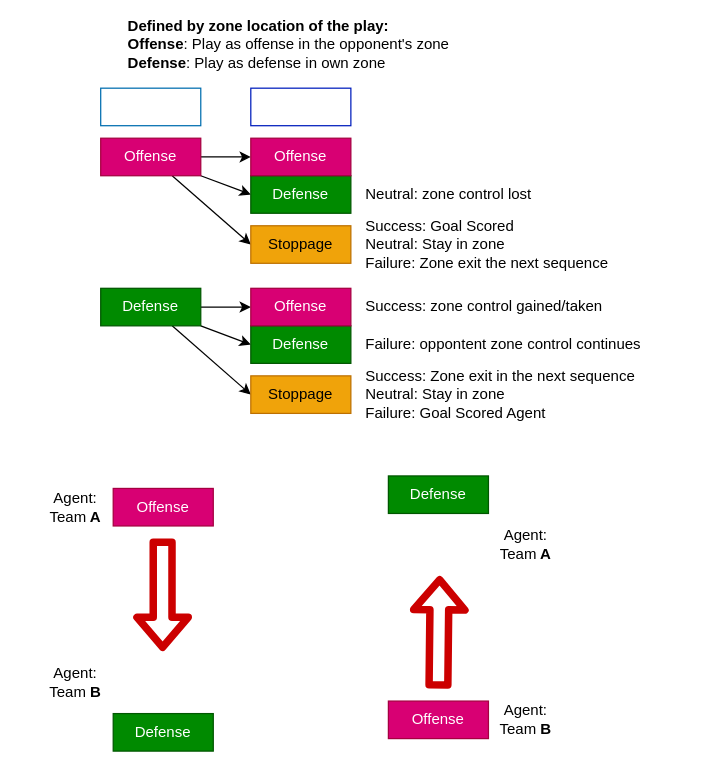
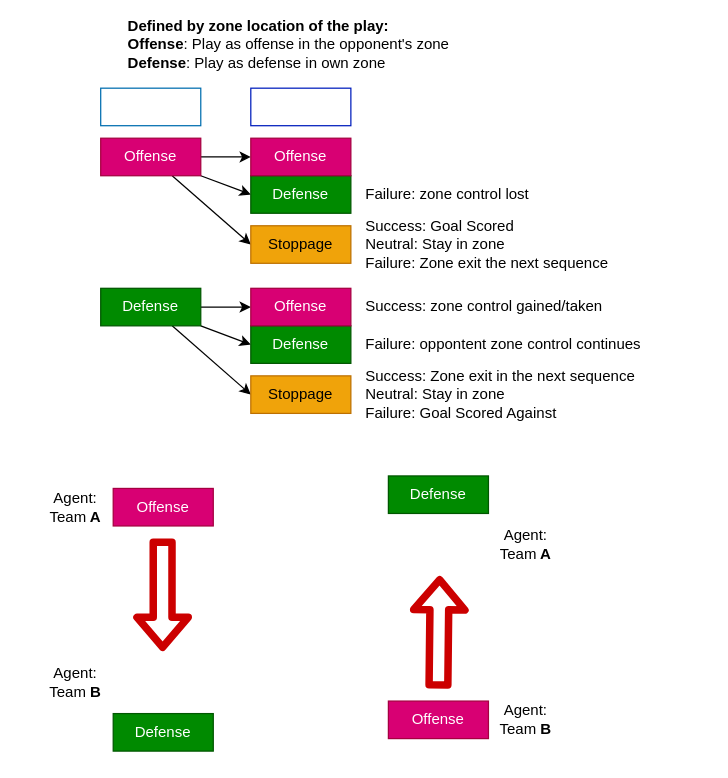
(461, 194) -> (459, 194)
(512, 394) -> (512, 394)
